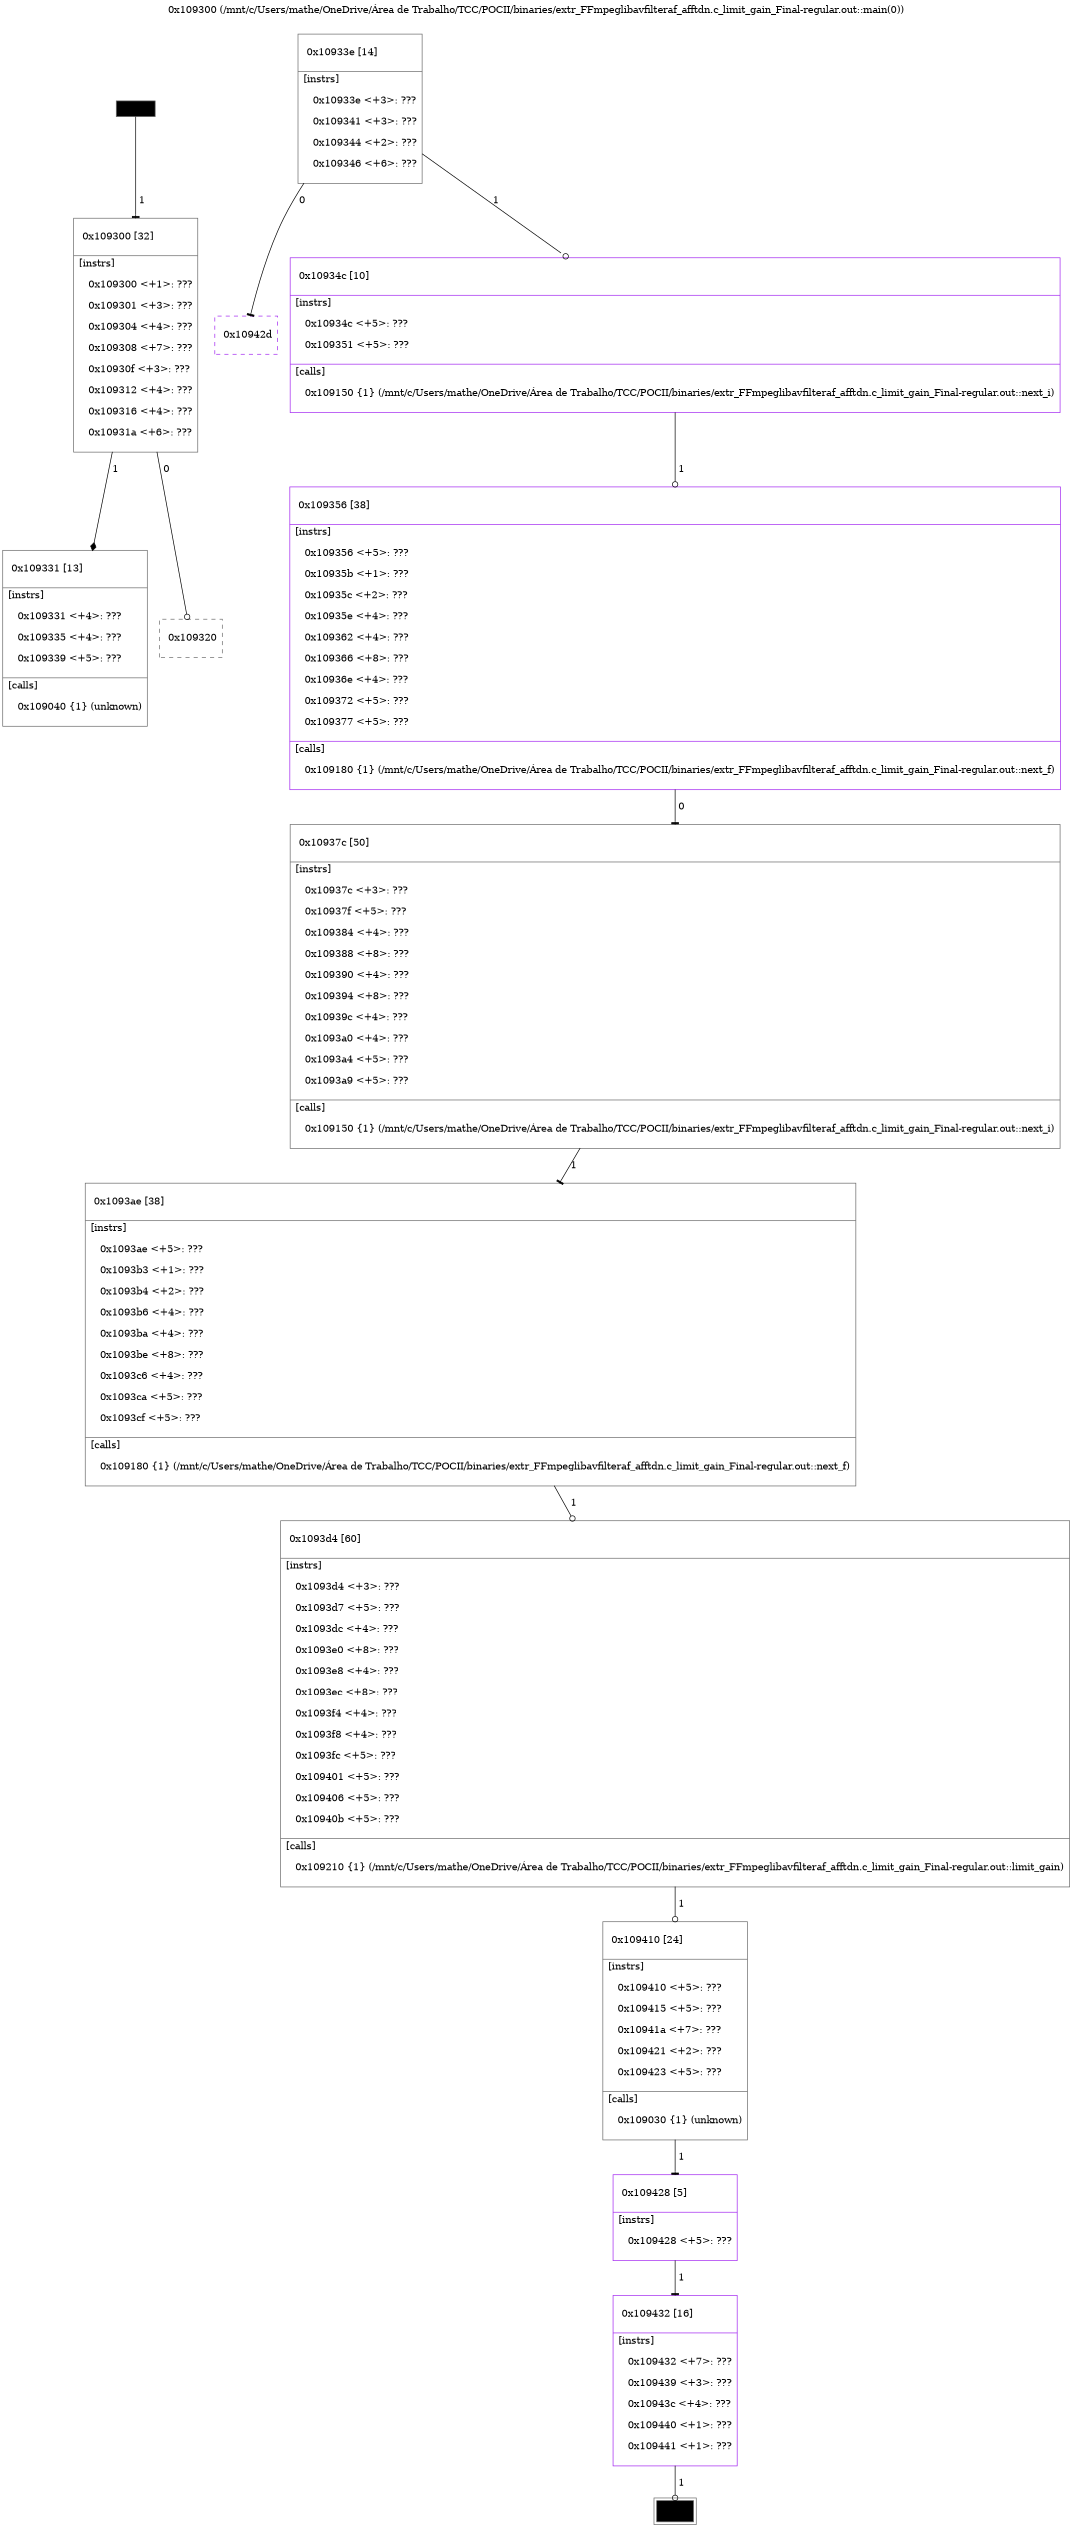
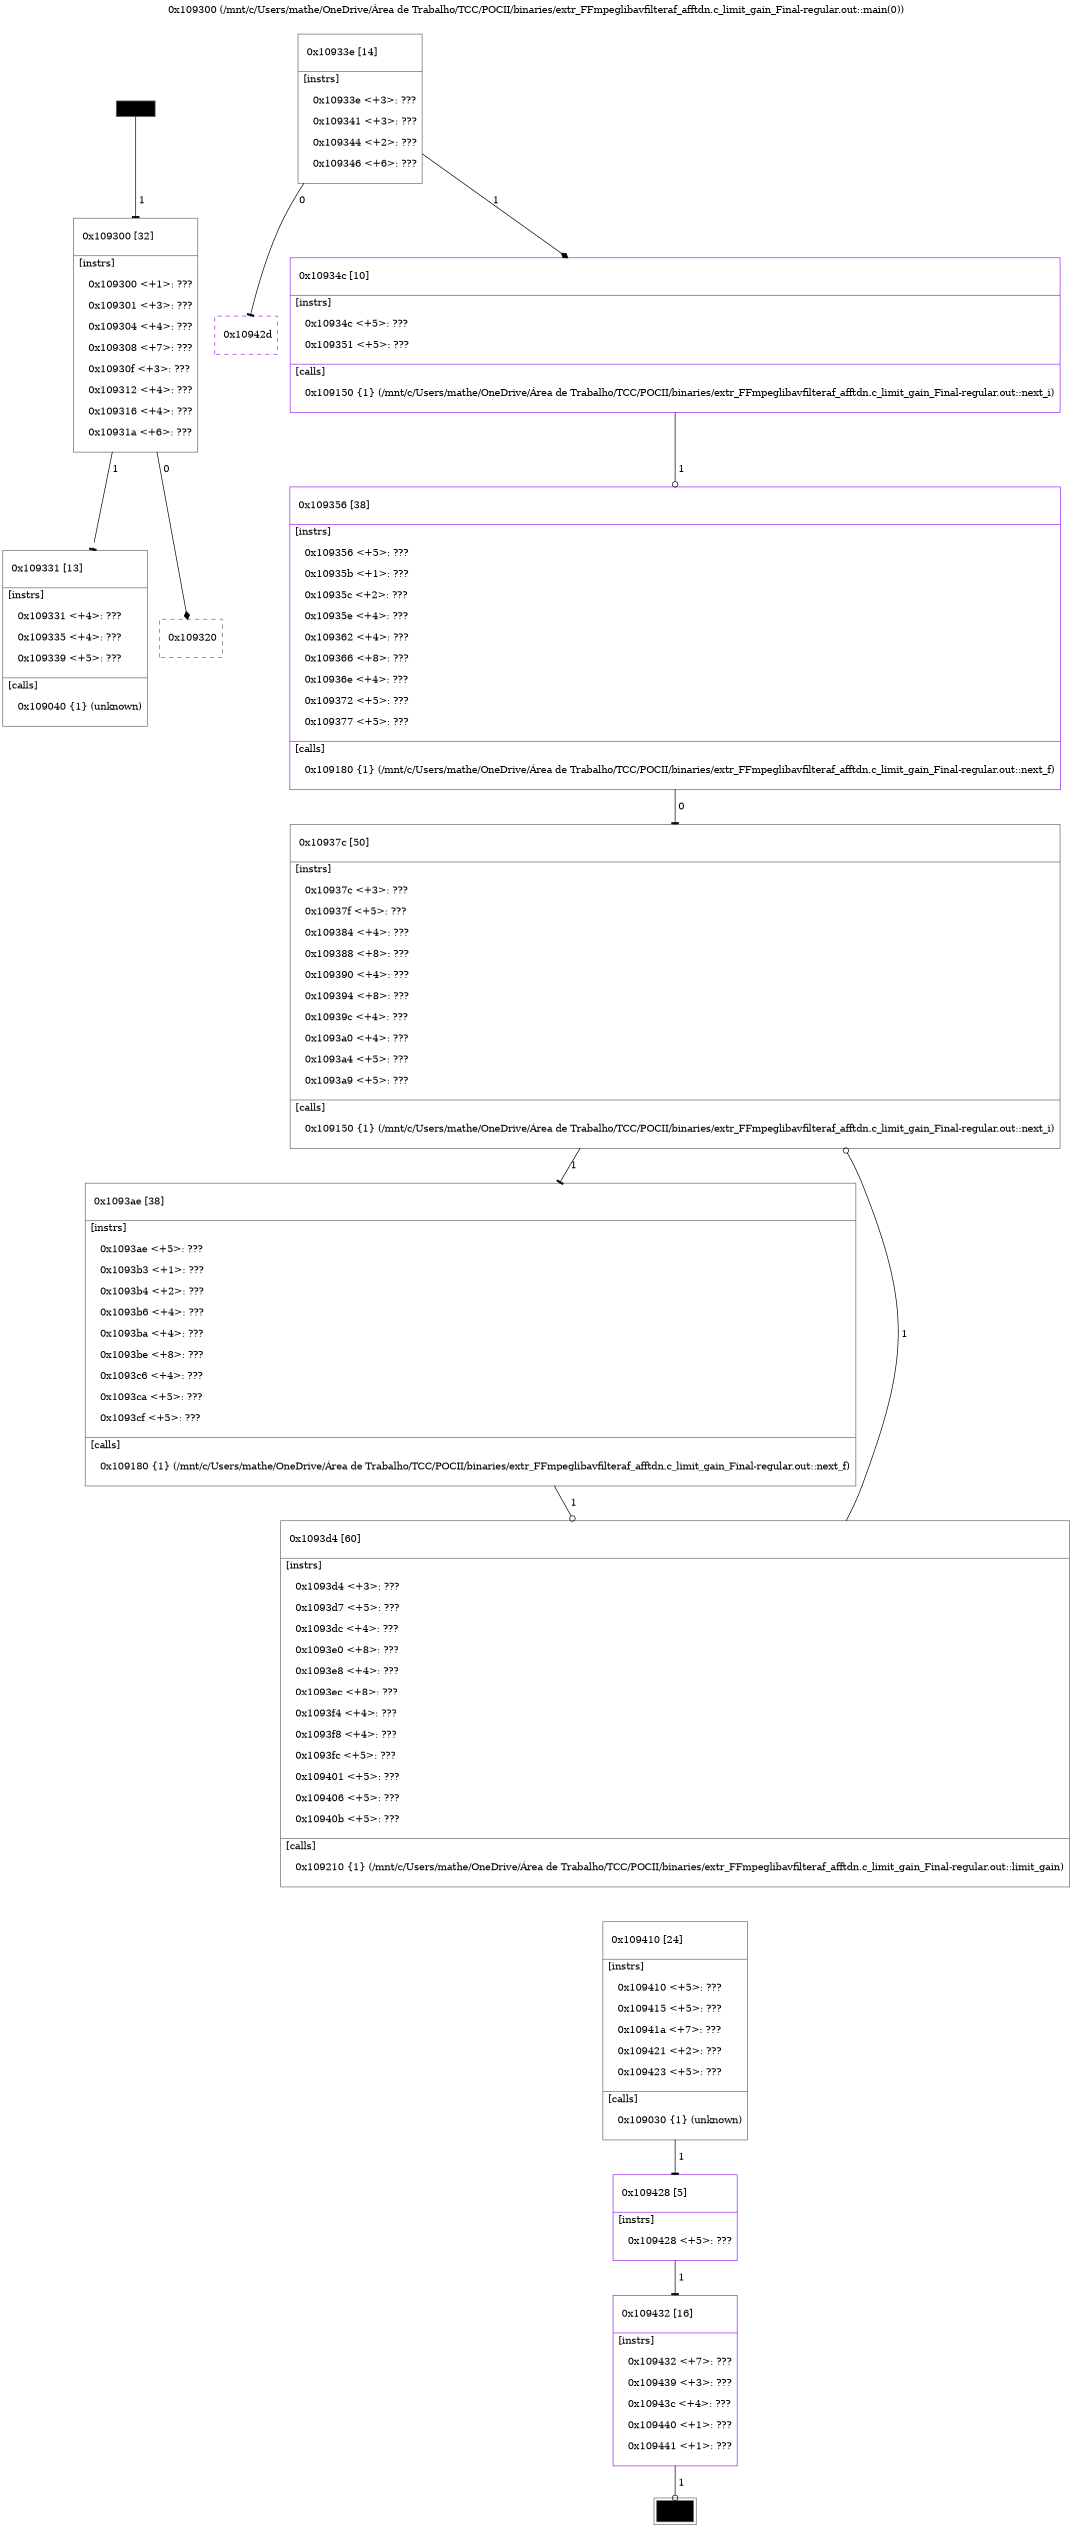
(492, 203) -> (492, 203)
(103, 497) -> (103, 497)
(172, 533) -> (172, 533)
(675, 1901) -> (898, 1337)
